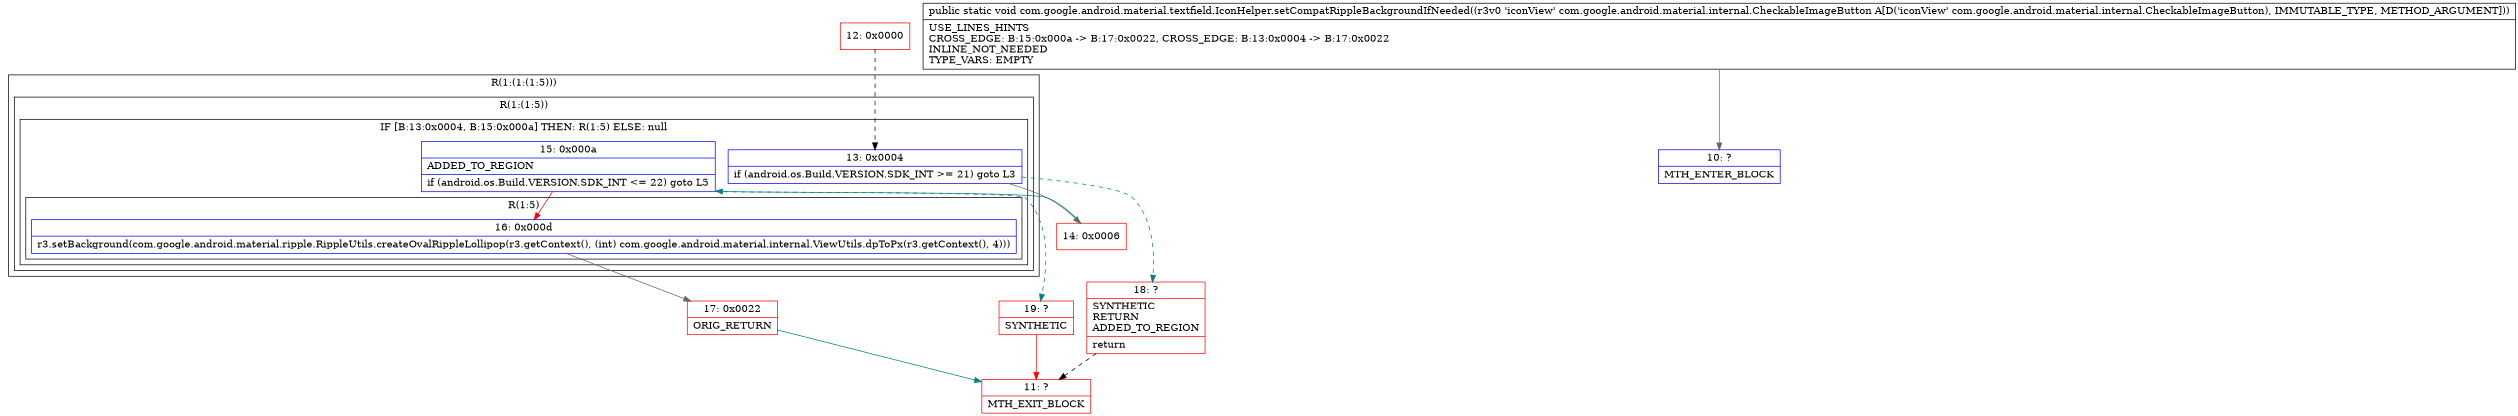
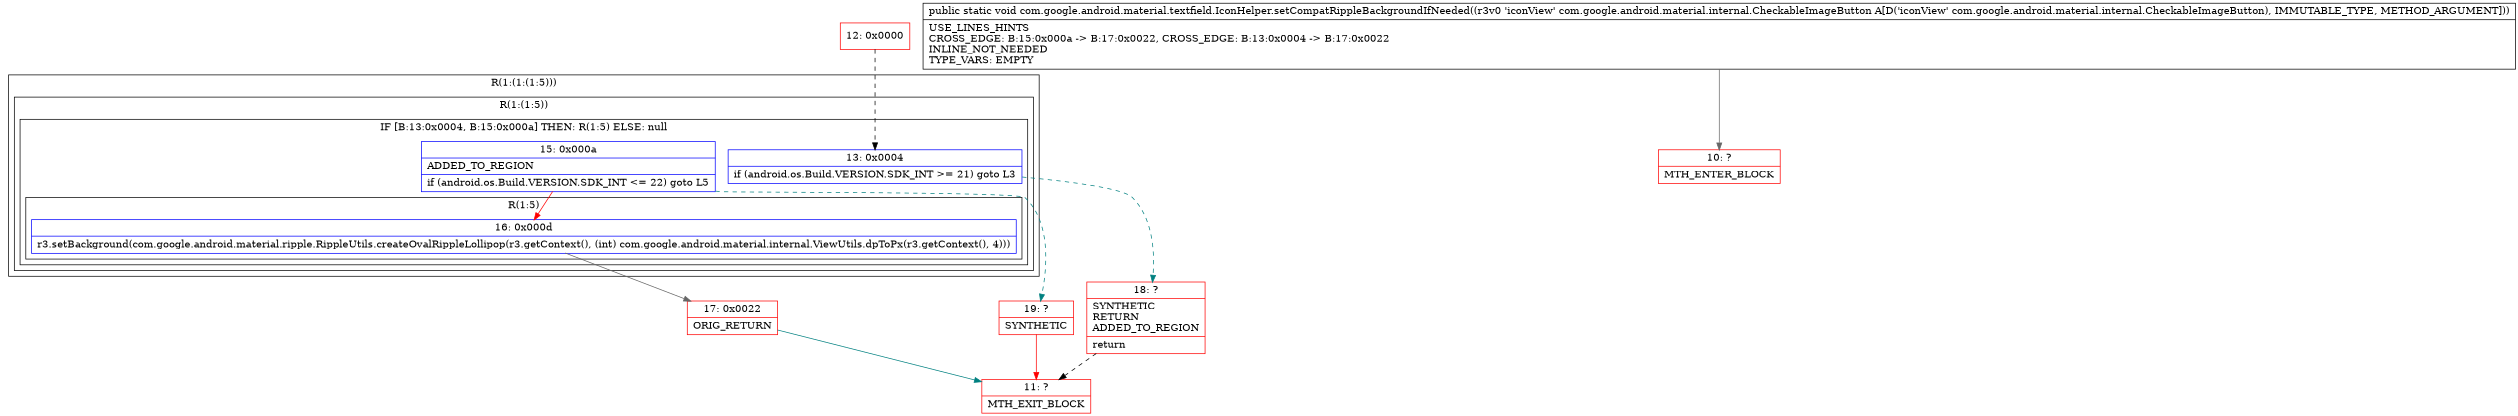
(1719, 167) -> (1719, 167)
(1091, 236) -> none
